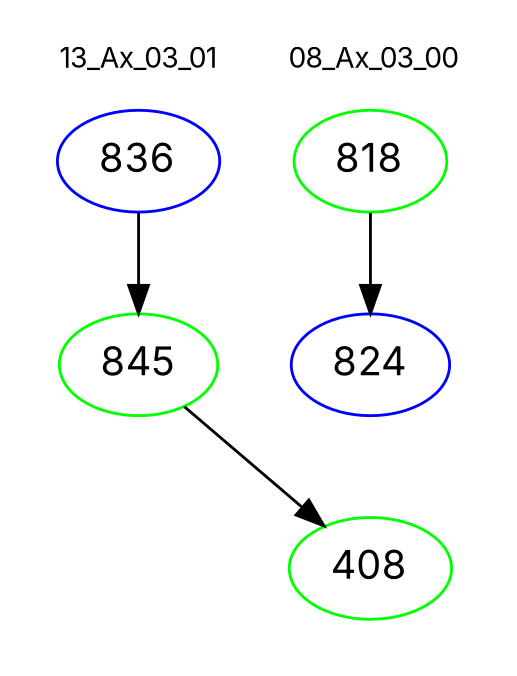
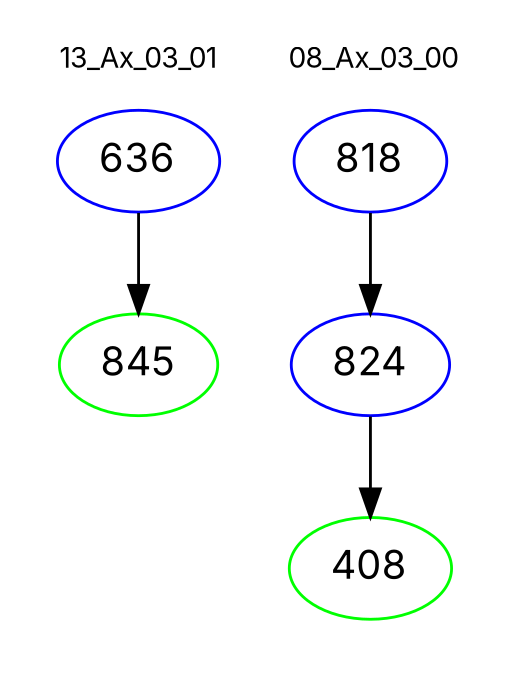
(139, 161) -> (139, 161)
(370, 161) -> (370, 161)
(243, 457) -> (370, 453)
